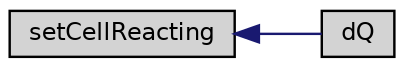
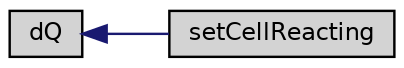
(290, 34) -> (138, 34)
